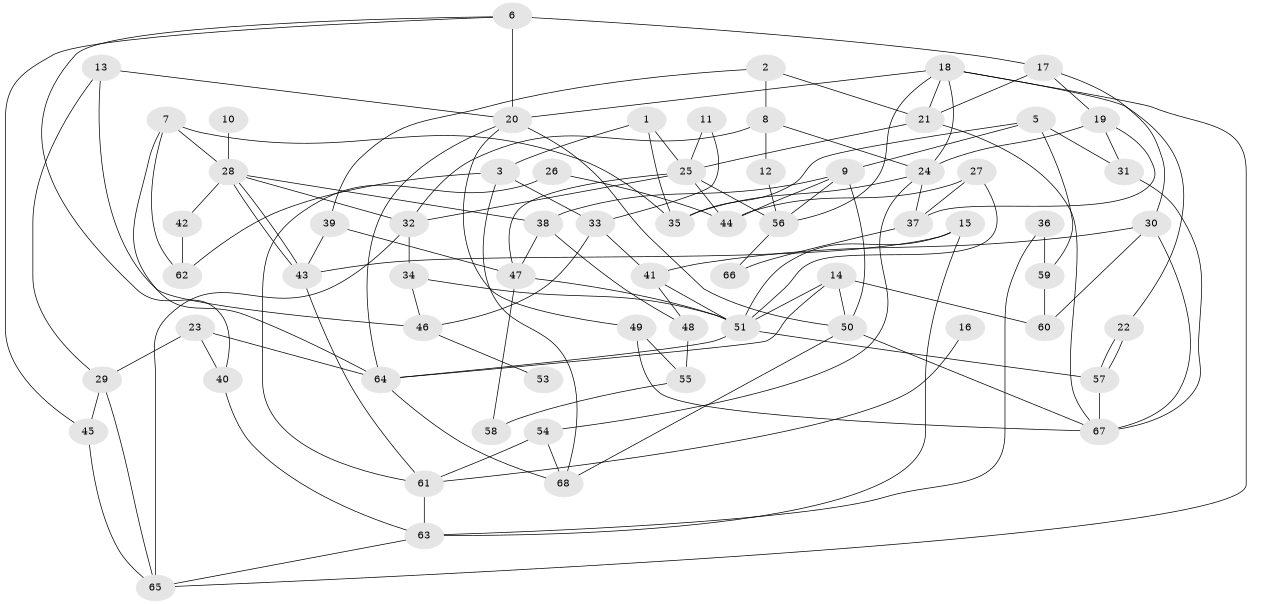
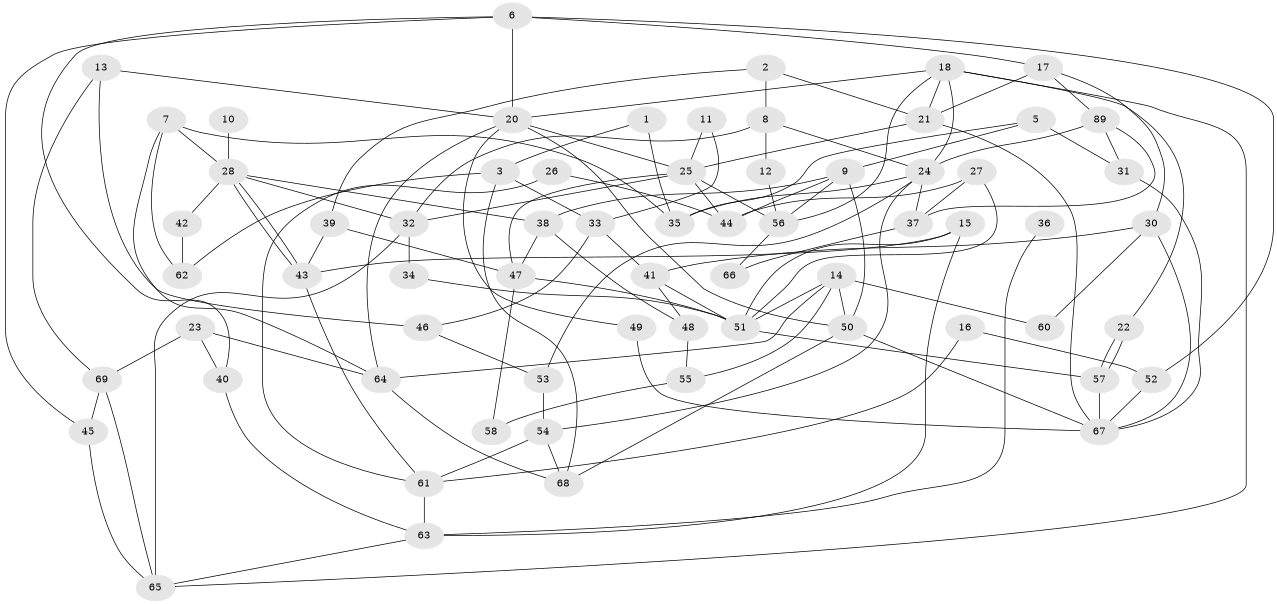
(1100, 120) -> (1100, 120)
(667, 146) -> (599, 146)
none -> (708, 243)
(1045, 276) -> none
(416, 302) -> none
(665, 358) -> (779, 348)
(564, 361) -> none
(102, 380) -> (102, 380)
none -> (1152, 380)
none -> (543, 406)
